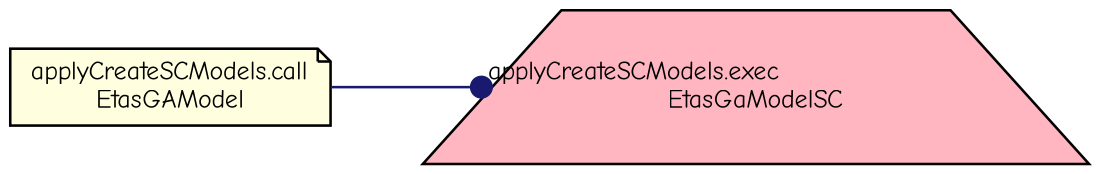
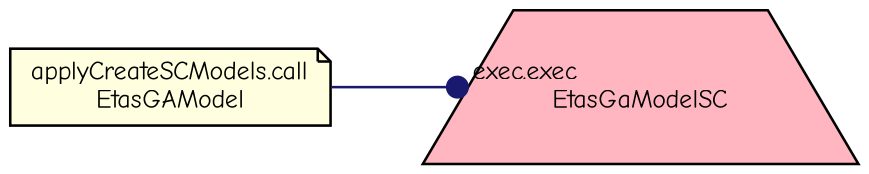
(756, 87) -> (641, 87)
